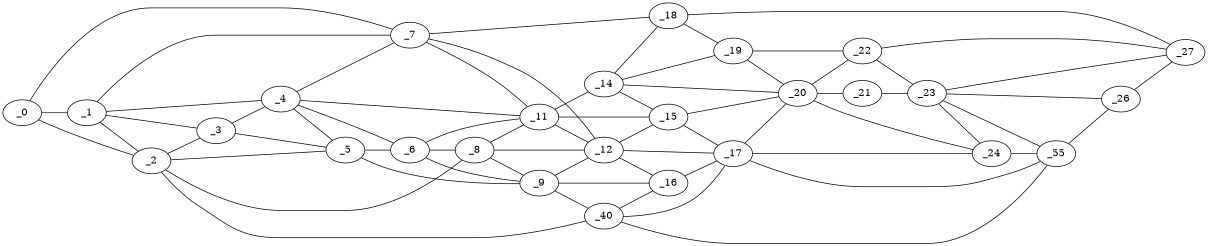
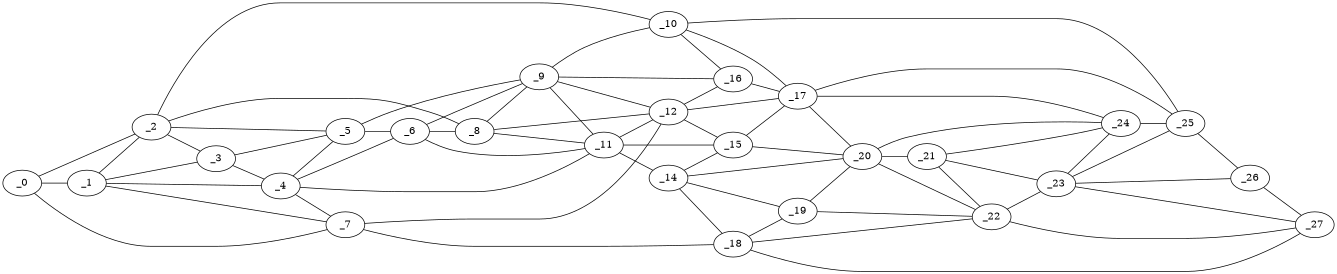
(479, 70) -> (572, 111)
none -> (1025, 142)
(1056, 154) -> (1186, 124)
none -> (959, 187)
(604, 216) -> (669, 24)
none -> (862, 231)
